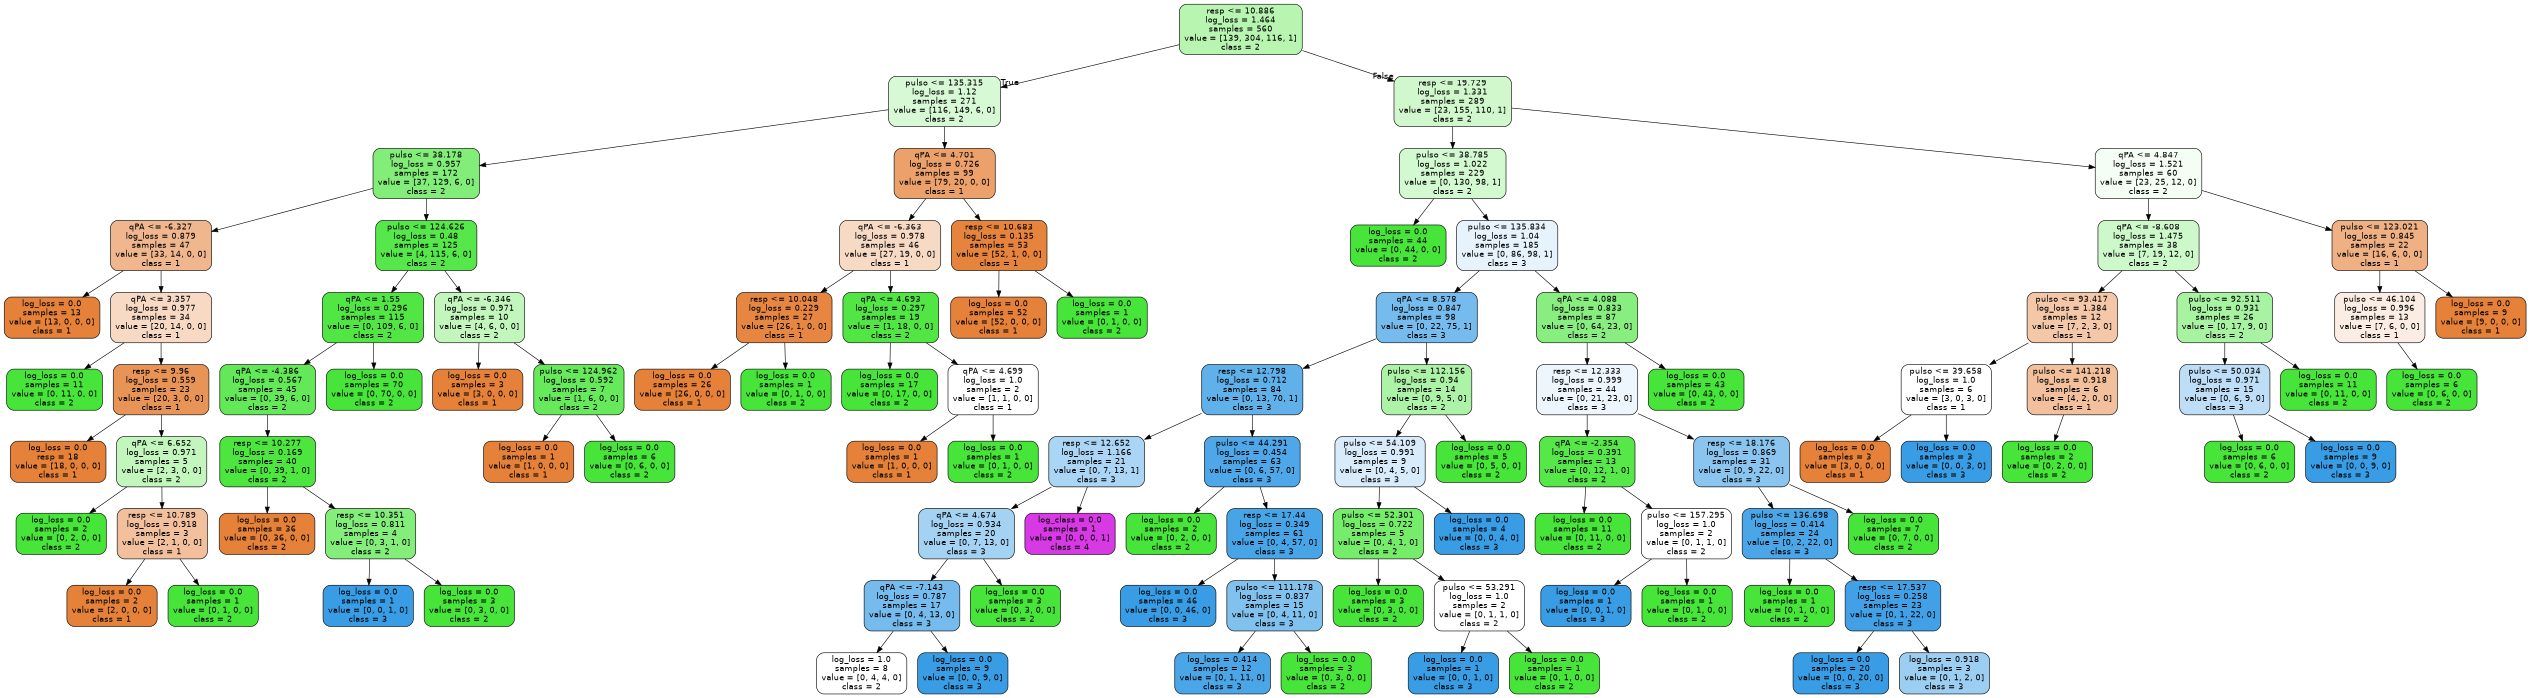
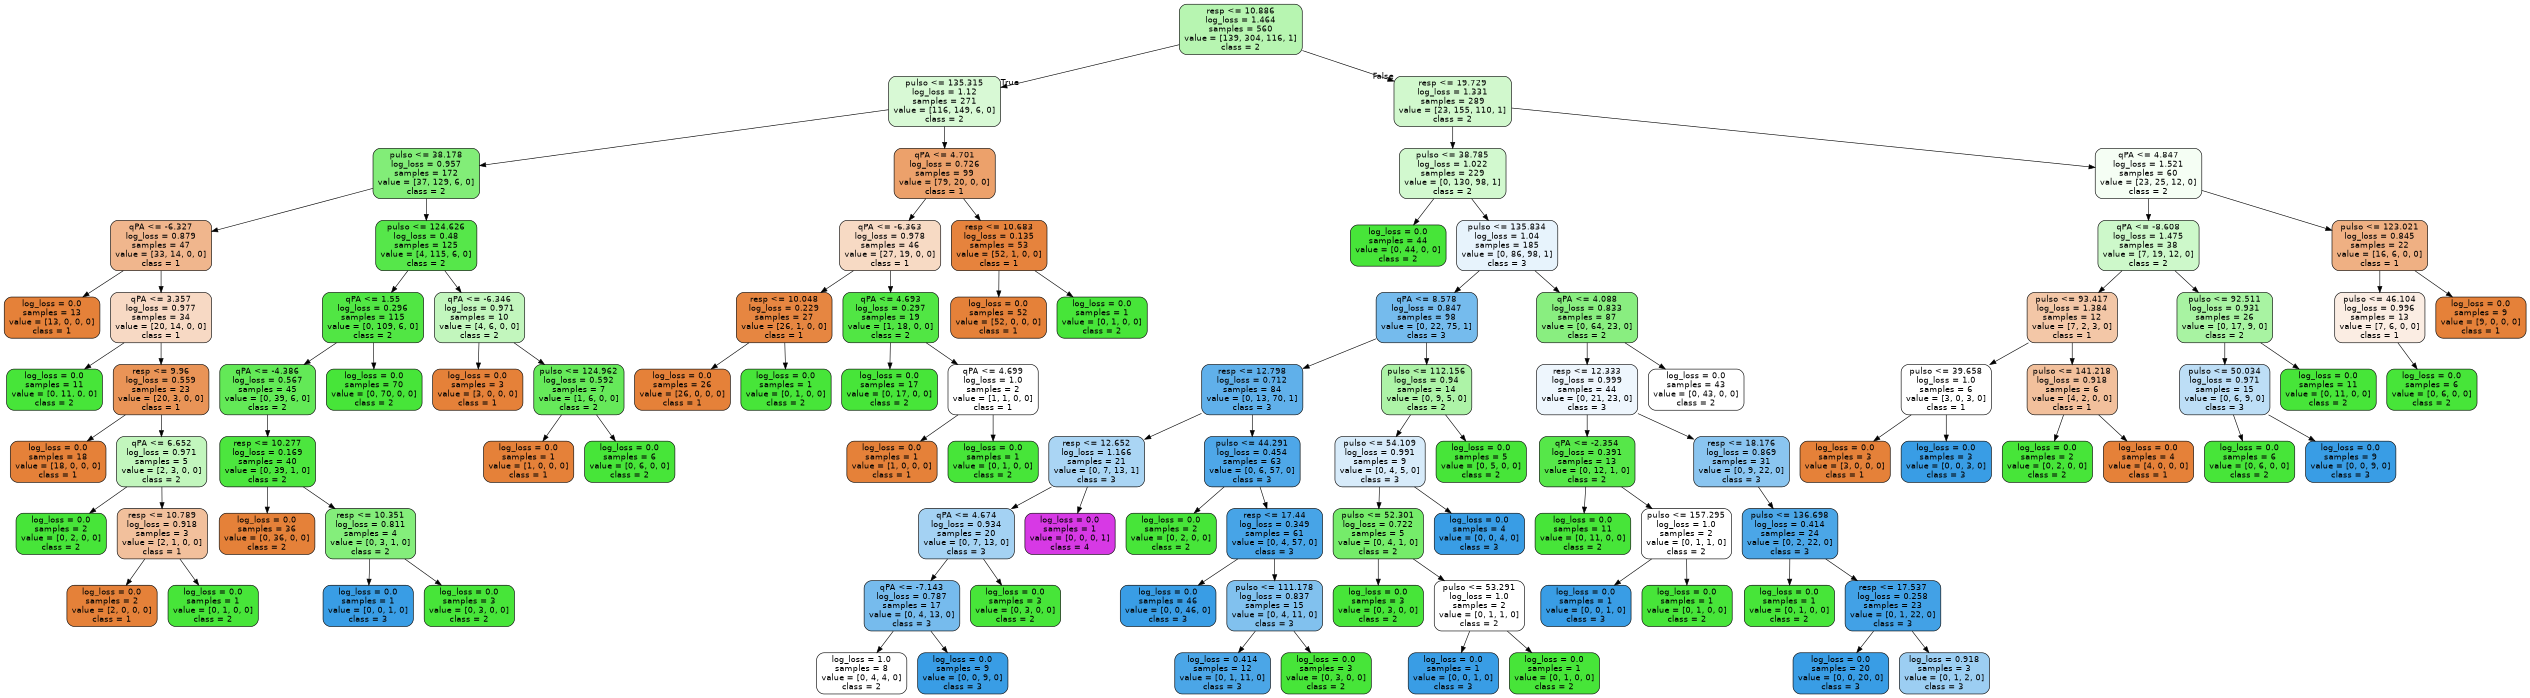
(1696, 390) -> (1696, 390)
(58, 462) -> (58, 462)
none -> (2149, 462)
(1070, 534) -> (1070, 534)
(1894, 534) -> none
